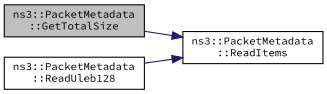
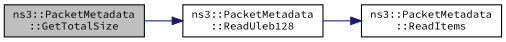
(158, 33) -> (158, 21)
